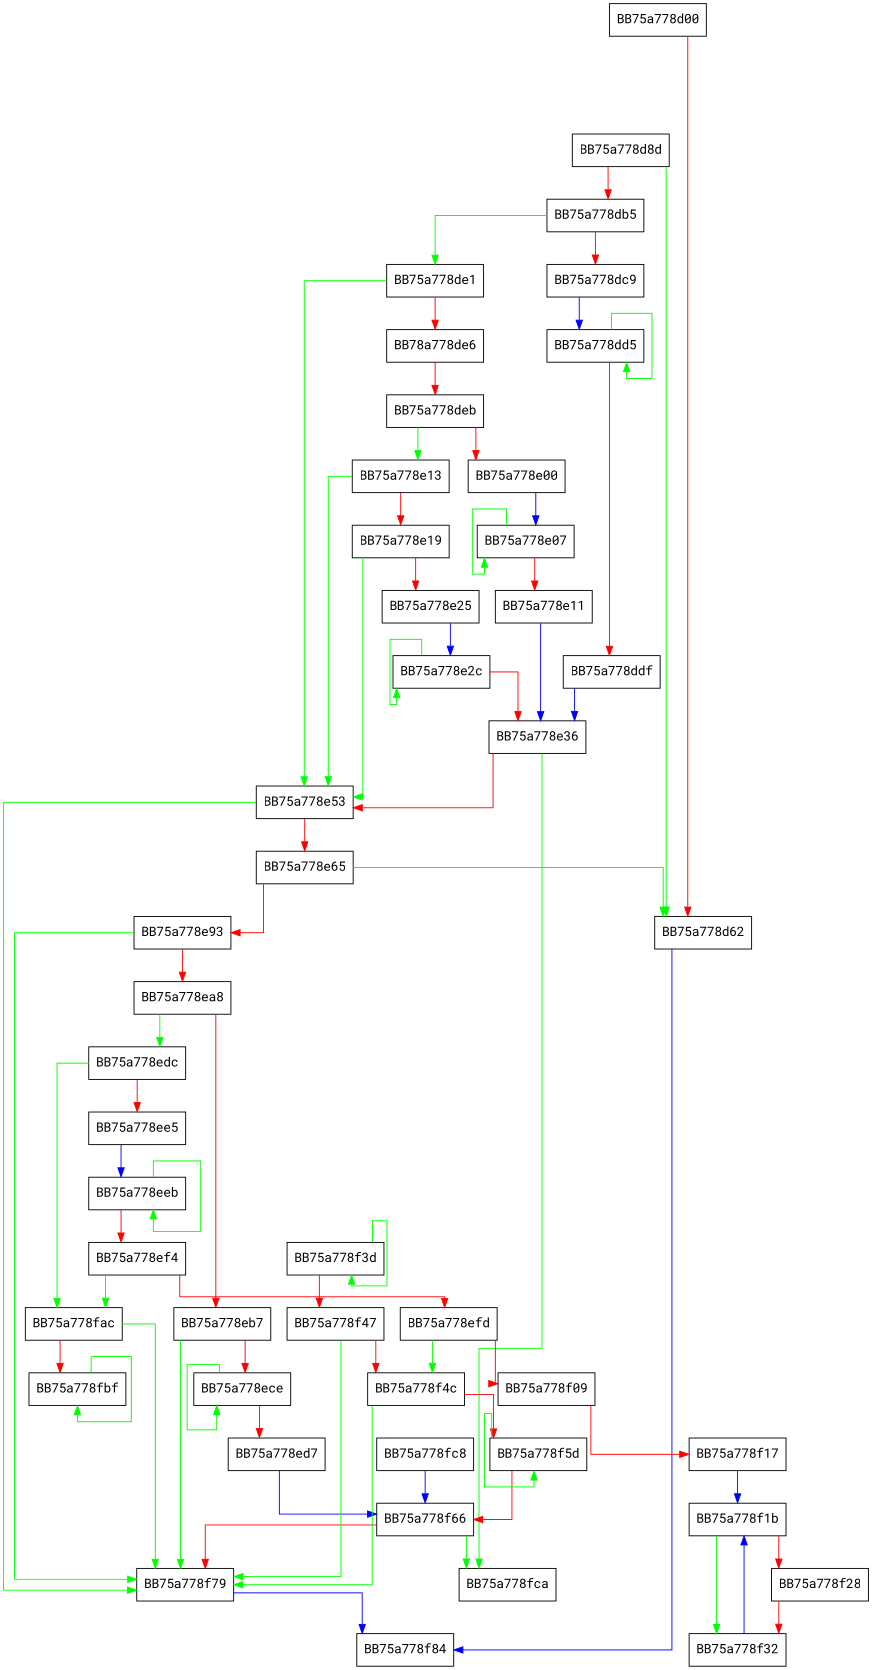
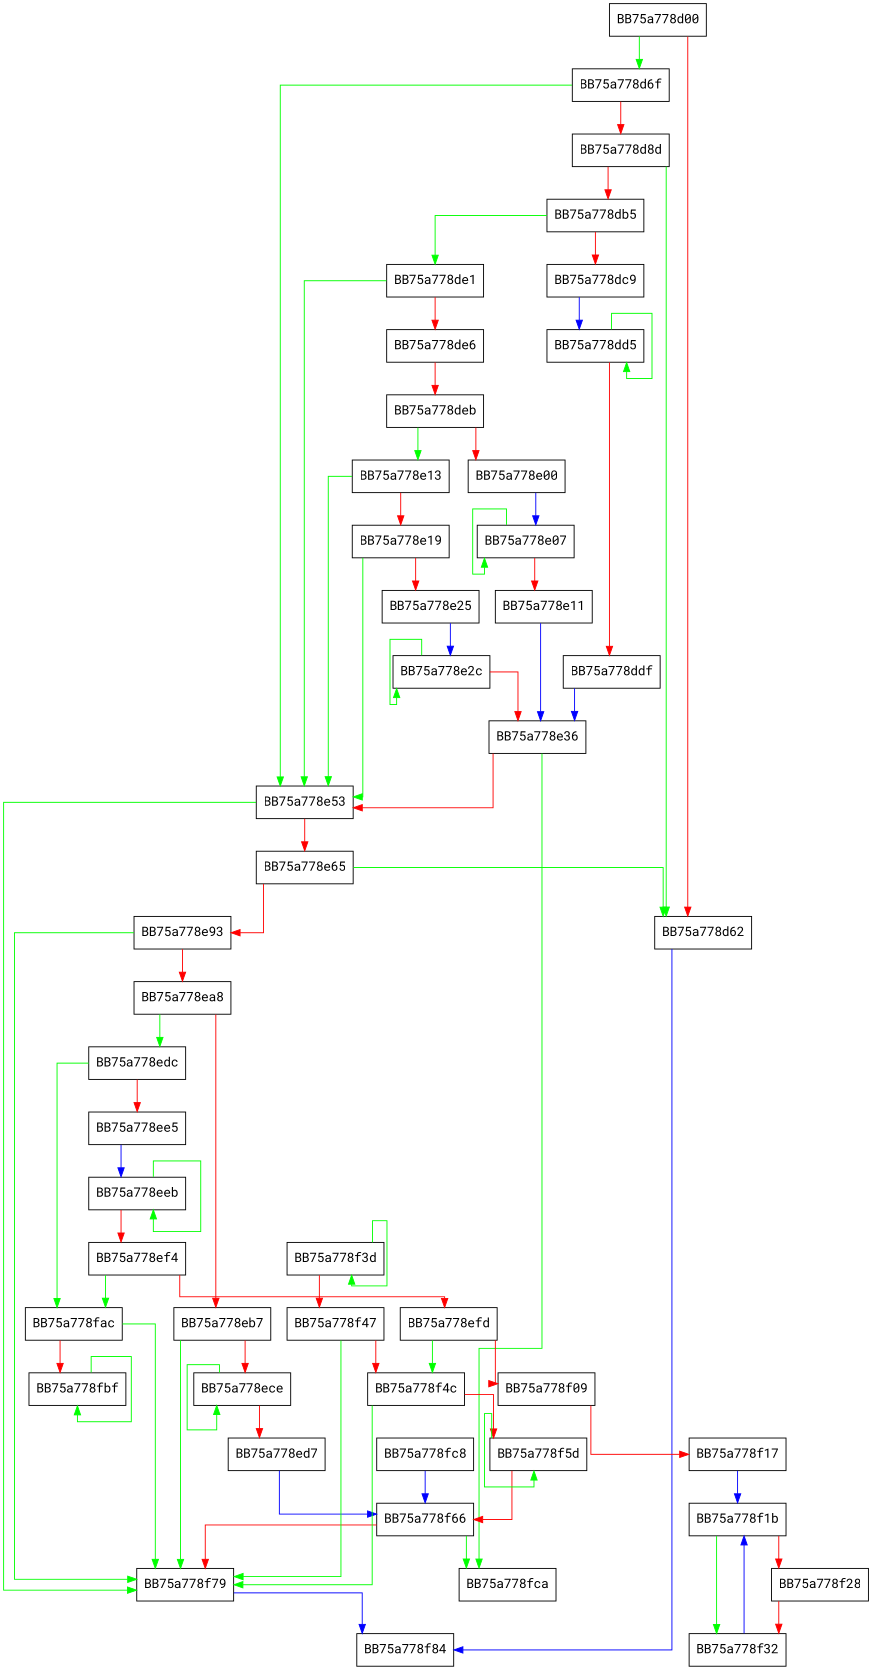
none -> (621, 85)
(435, 346) -> (435, 346)
